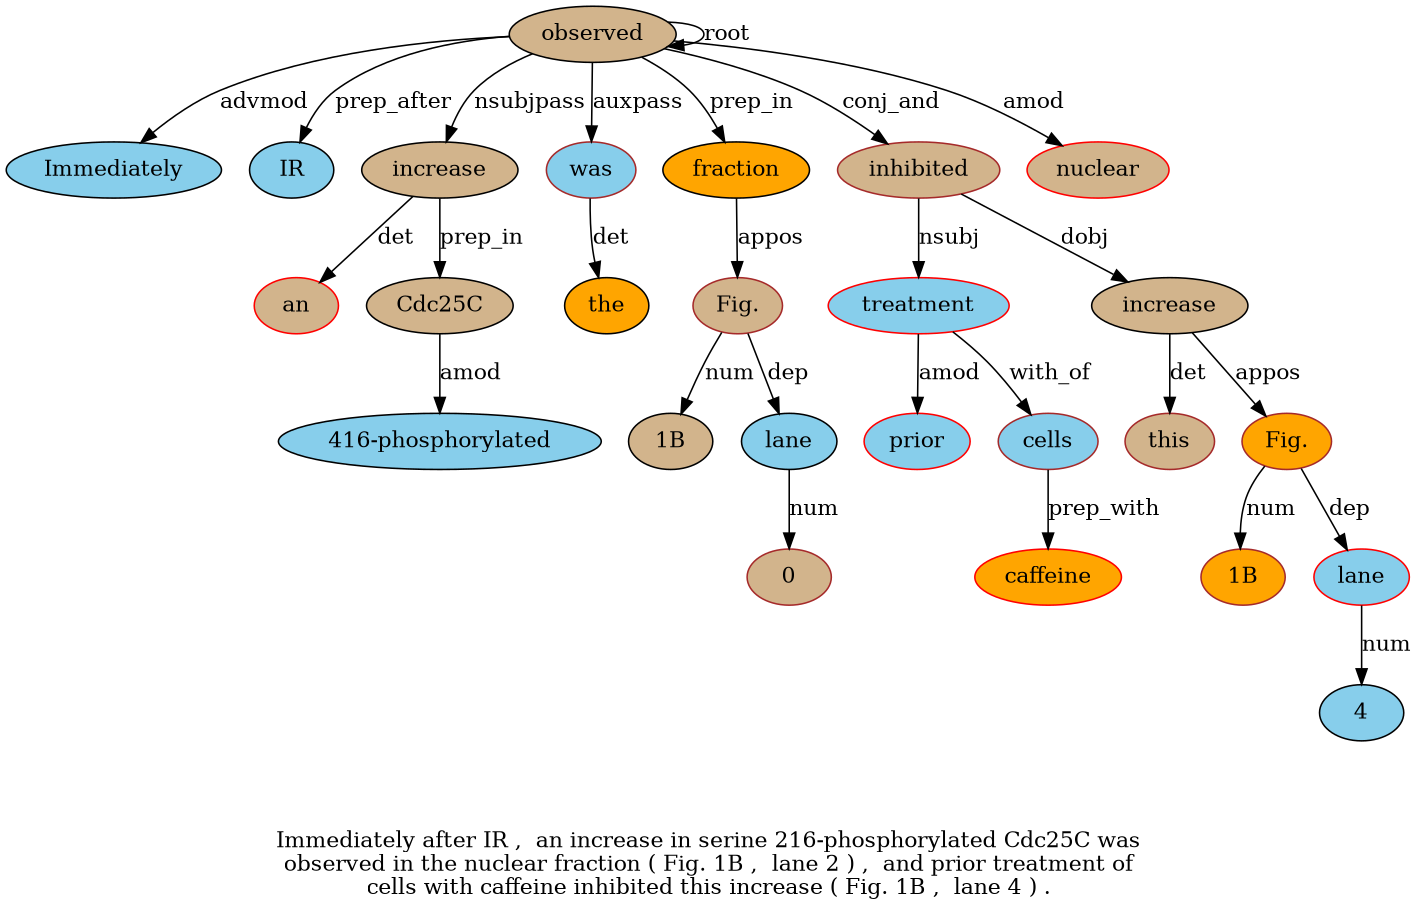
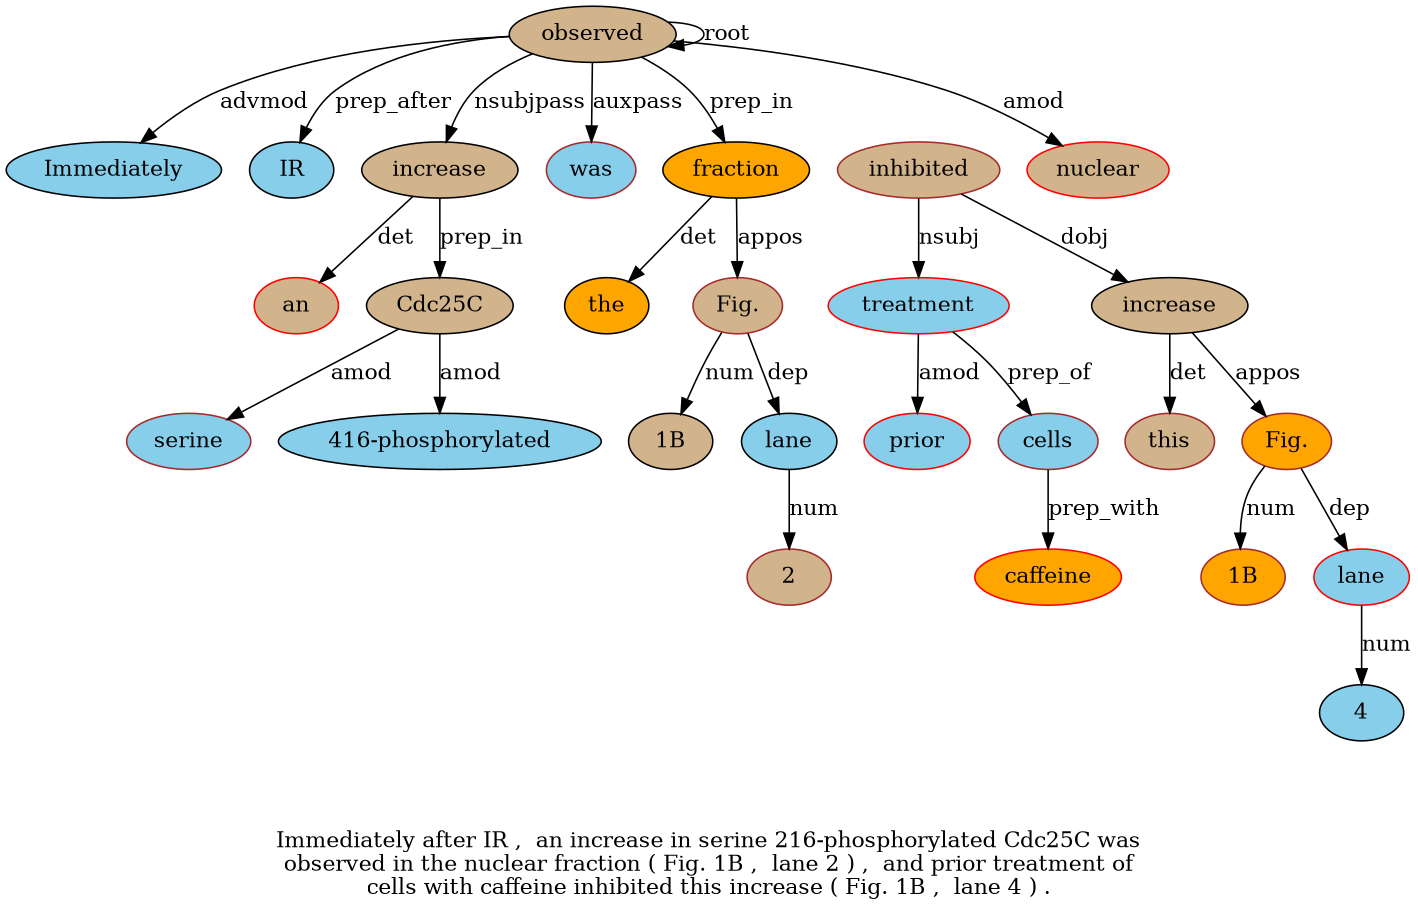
(774, 80) -> none
(591, 231) -> (676, 233)
(1050, 374) -> (1050, 374)
none -> (189, 441)
(789, 577) -> (789, 577)
